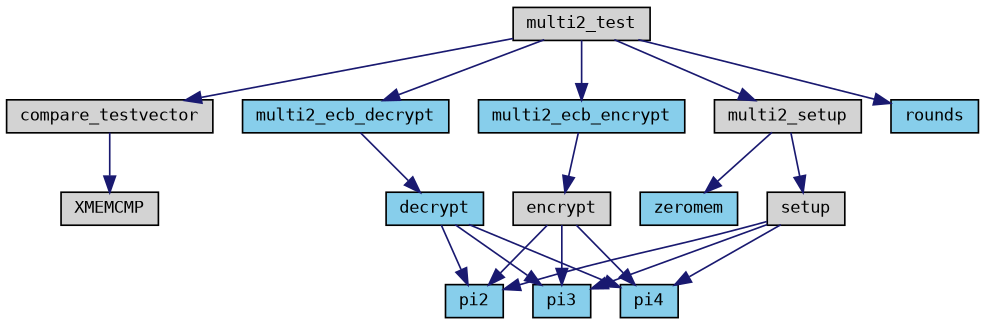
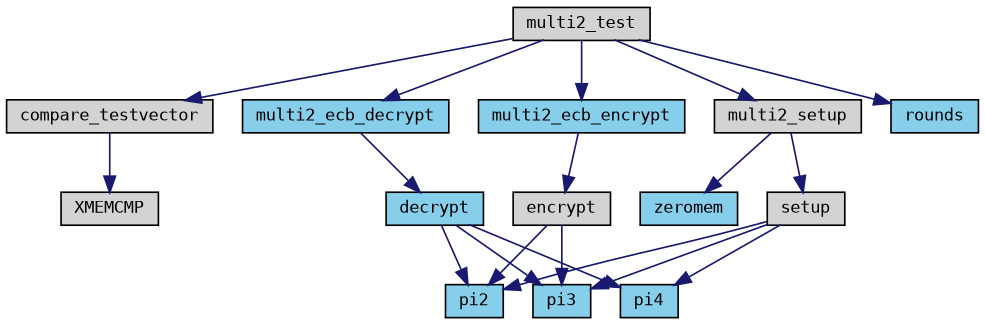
(600, 249) -> none
